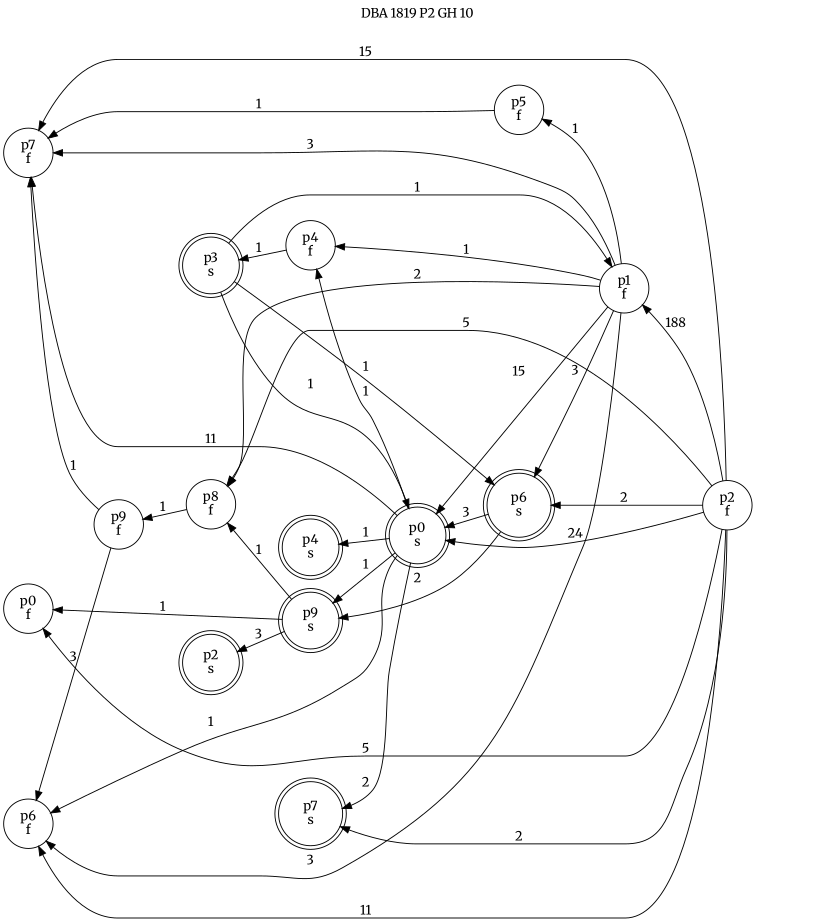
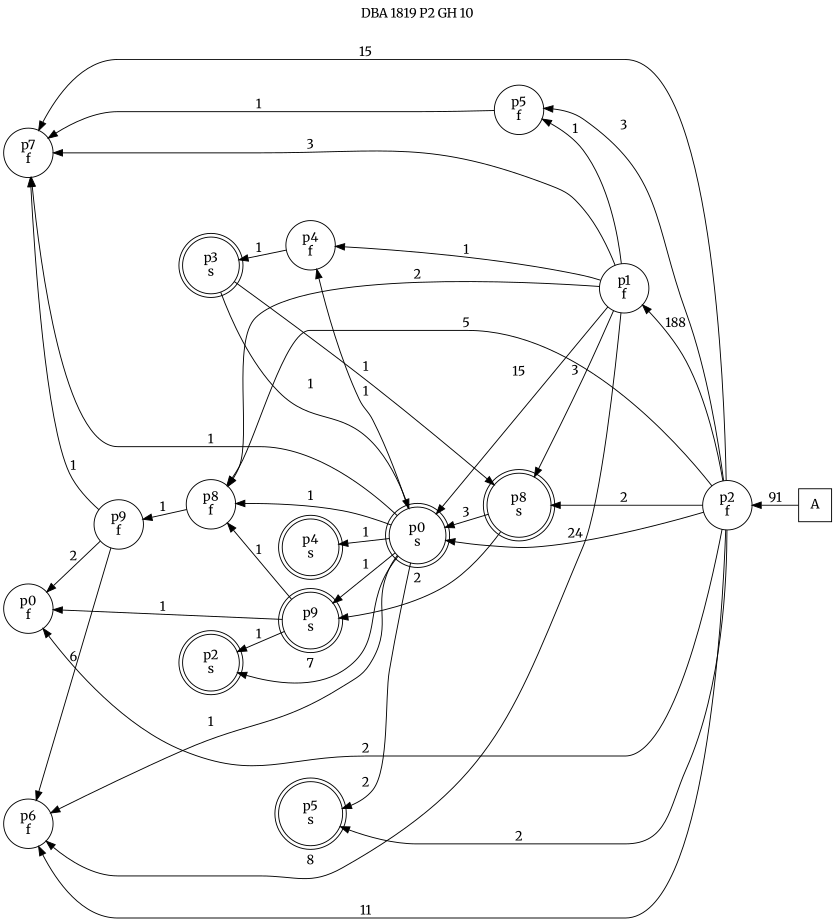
(422, 195) -> none
none -> (673, 272)
(211, 440) -> (211, 440)
(519, 505) -> (519, 505)
none -> (815, 505)
none -> (319, 507)
none -> (77, 563)
(259, 635) -> (259, 635)
(74, 658) -> (74, 658)
none -> (355, 661)
(366, 749) -> (366, 749)
(311, 814) -> (311, 814)
(311, 861) -> (311, 861)
